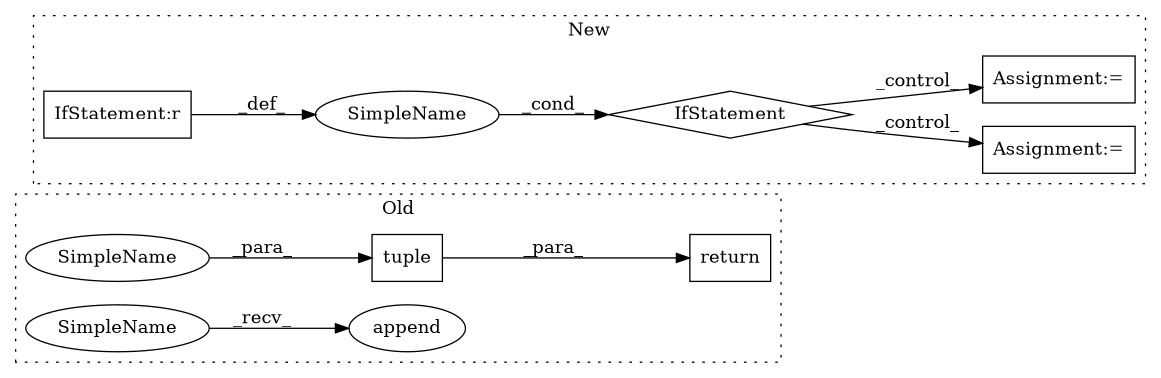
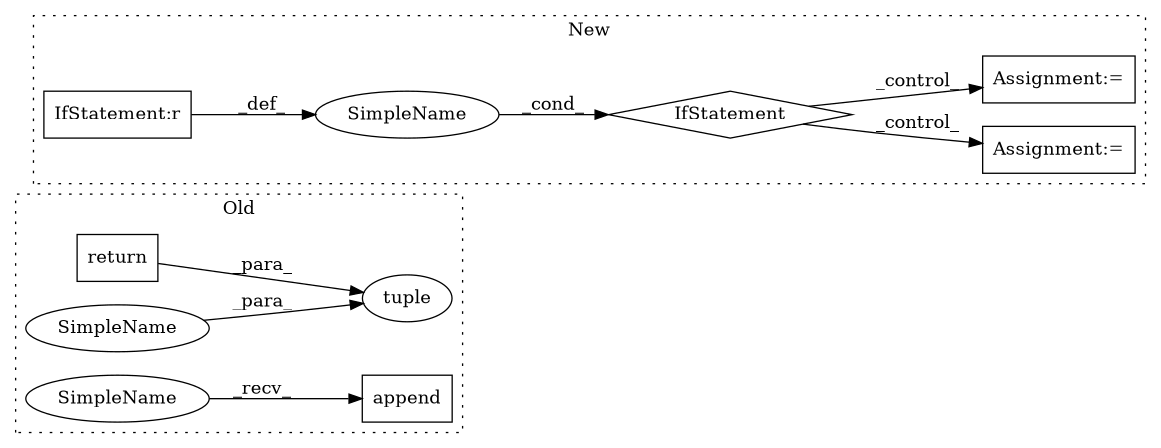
(407, 258) -> (407, 298)
(559, 258) -> (254, 277)
(407, 328) -> (407, 399)
